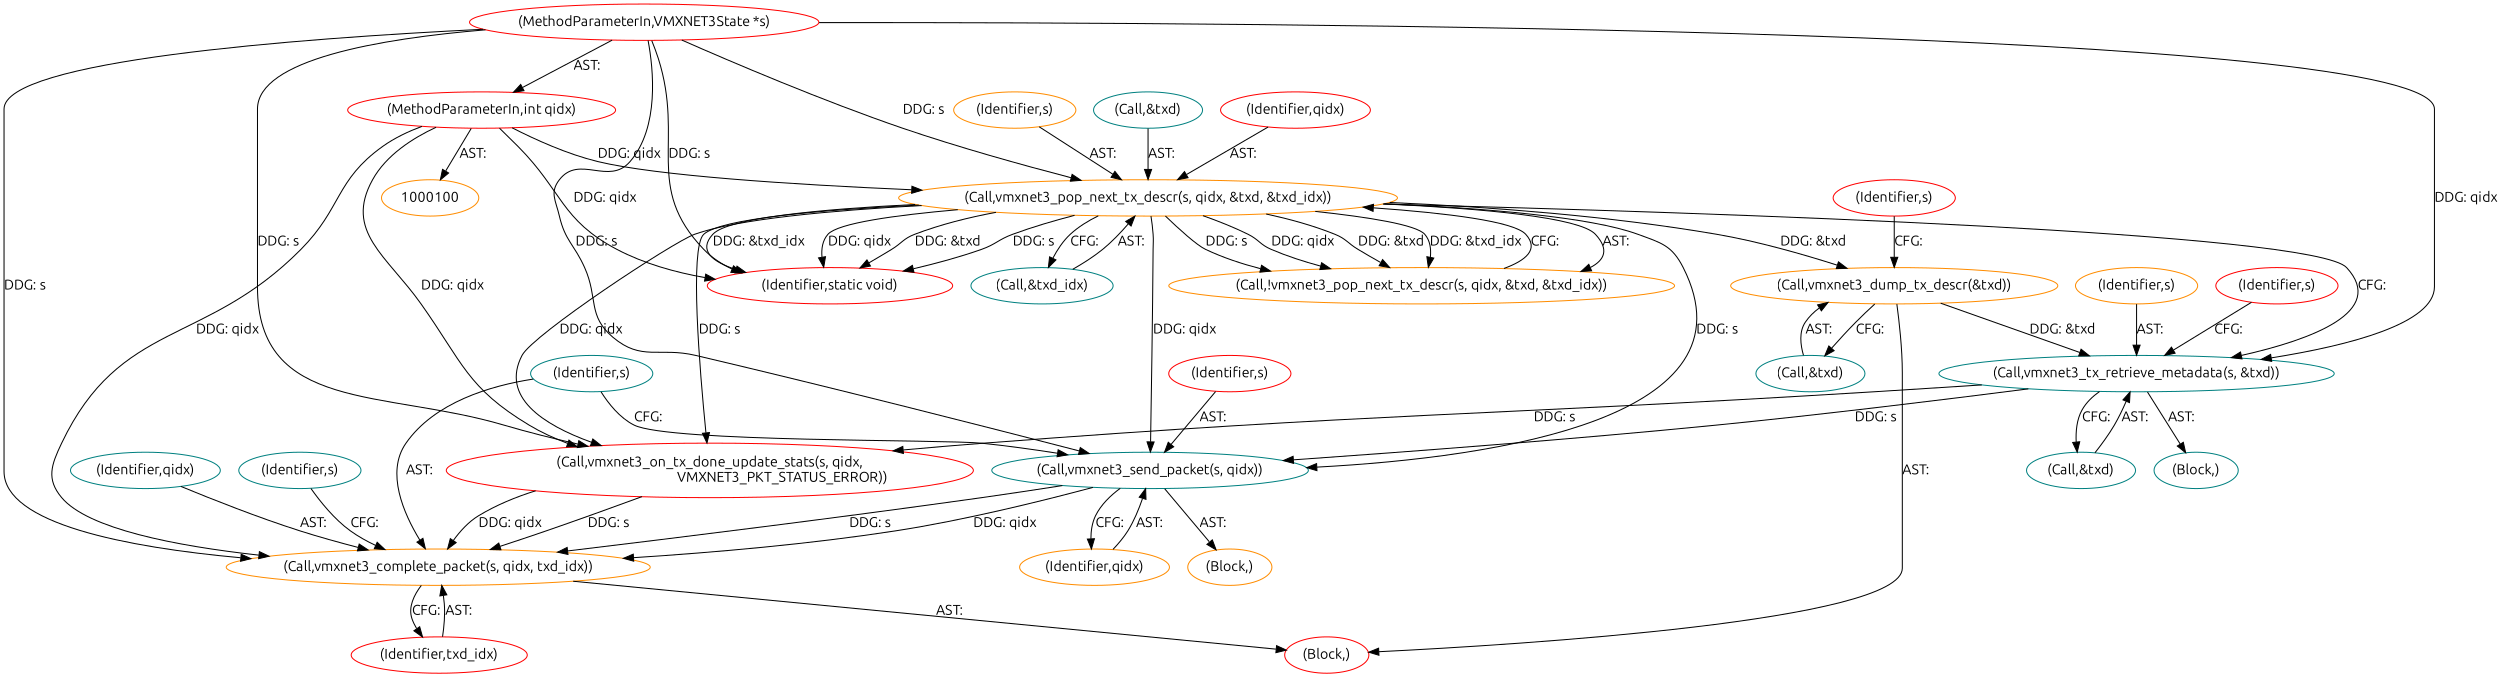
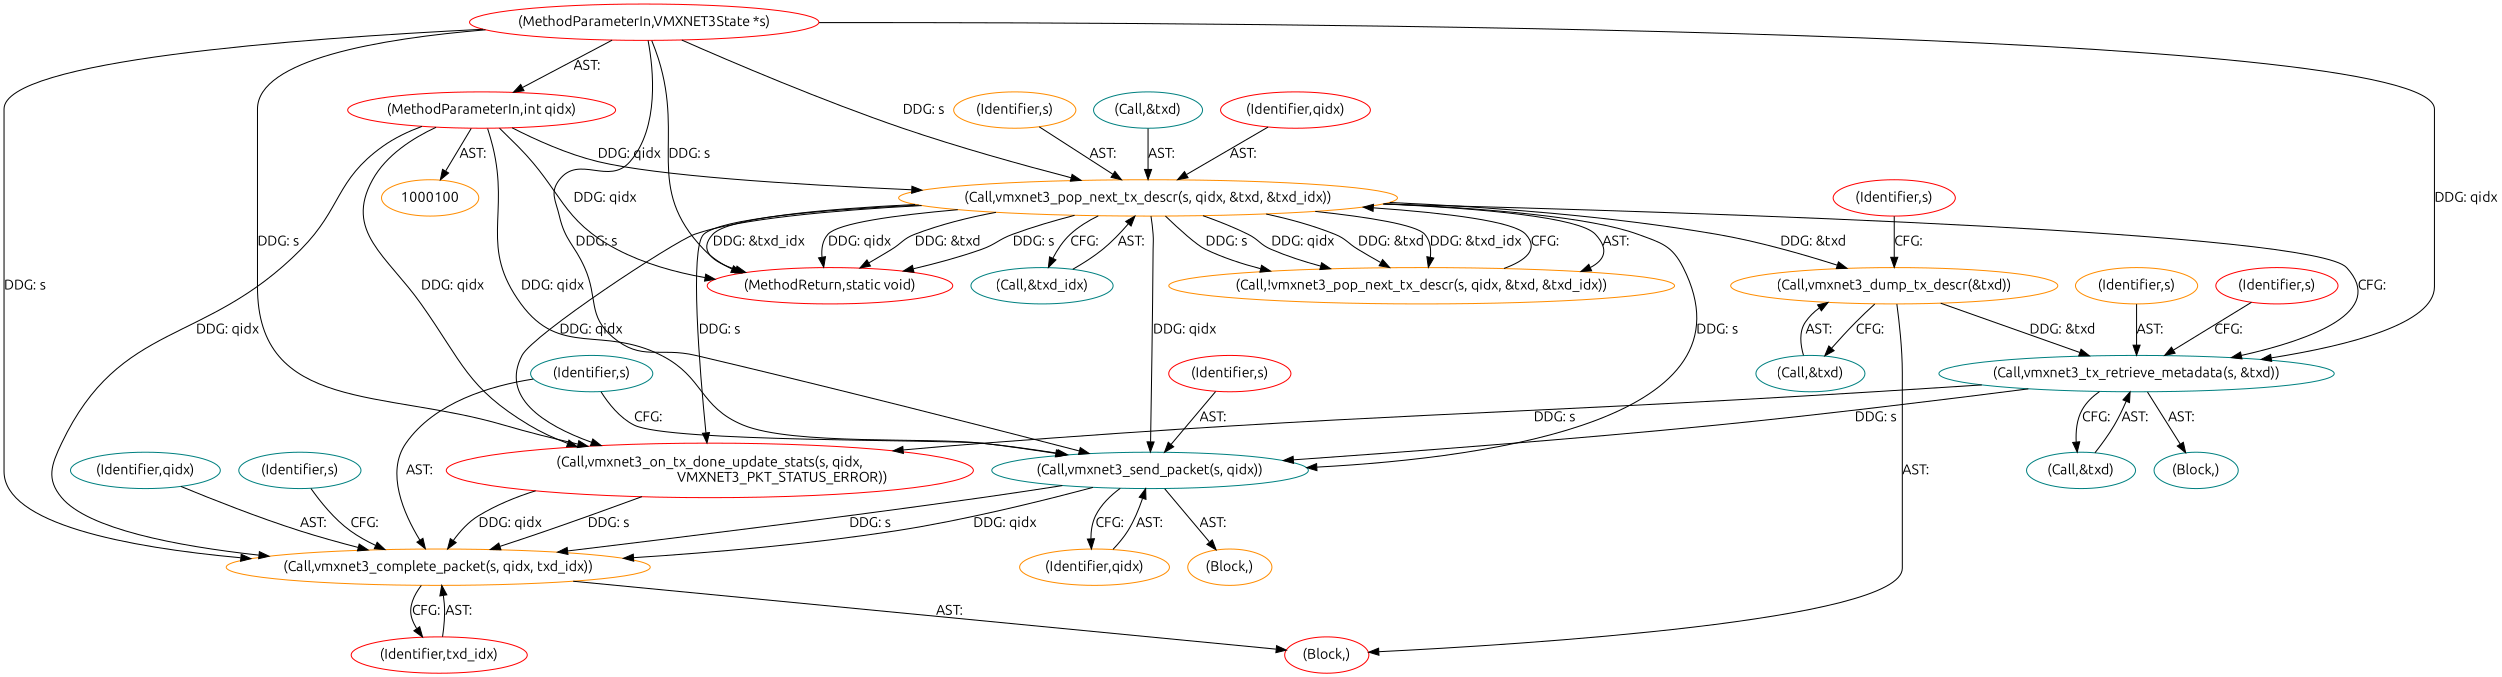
(830, 286) -> (830, 286)
none -> (695, 383)
